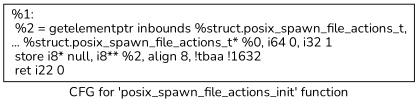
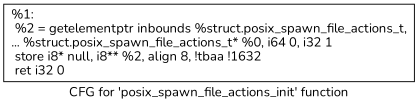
(38, 70) -> (38, 70)
